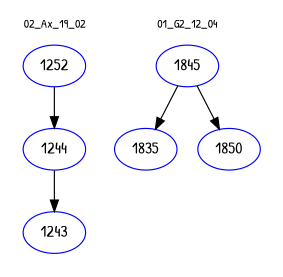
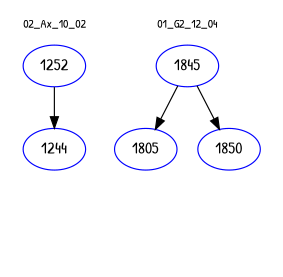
(55, 25) -> (55, 25)
(146, 149) -> (146, 149)
(54, 233) -> none
